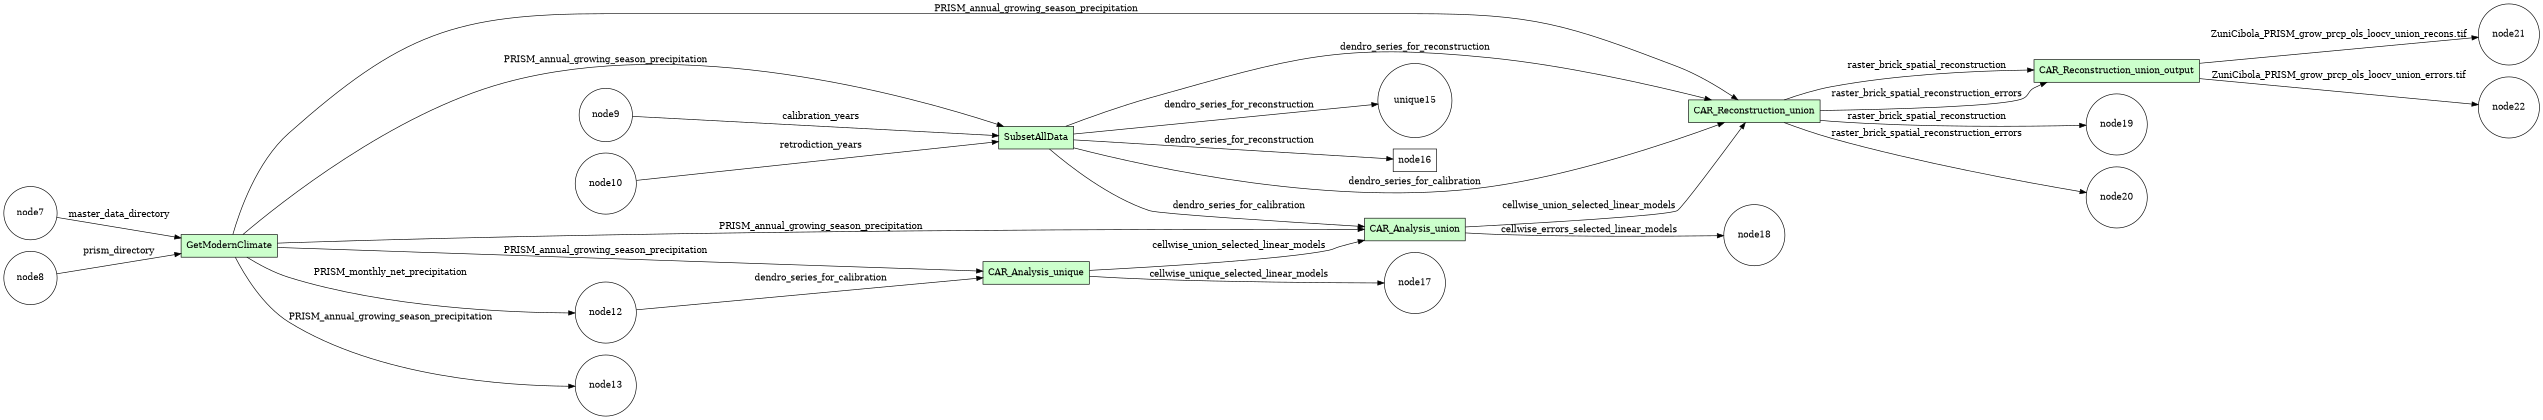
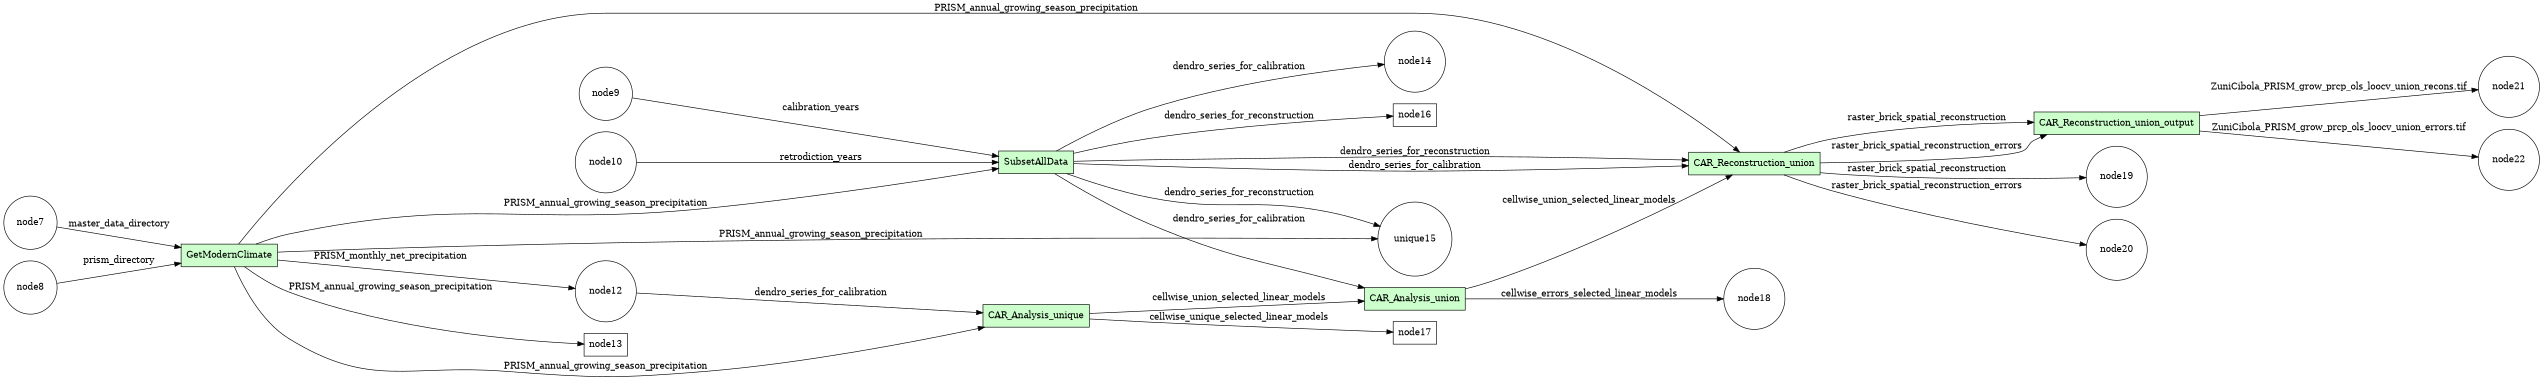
none -> (1415, 62)
(818, 232) -> (824, 240)
(1415, 283) -> (1415, 333)
(606, 386) -> (606, 345)
